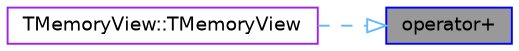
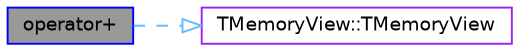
(343, 26) -> (158, 26)
